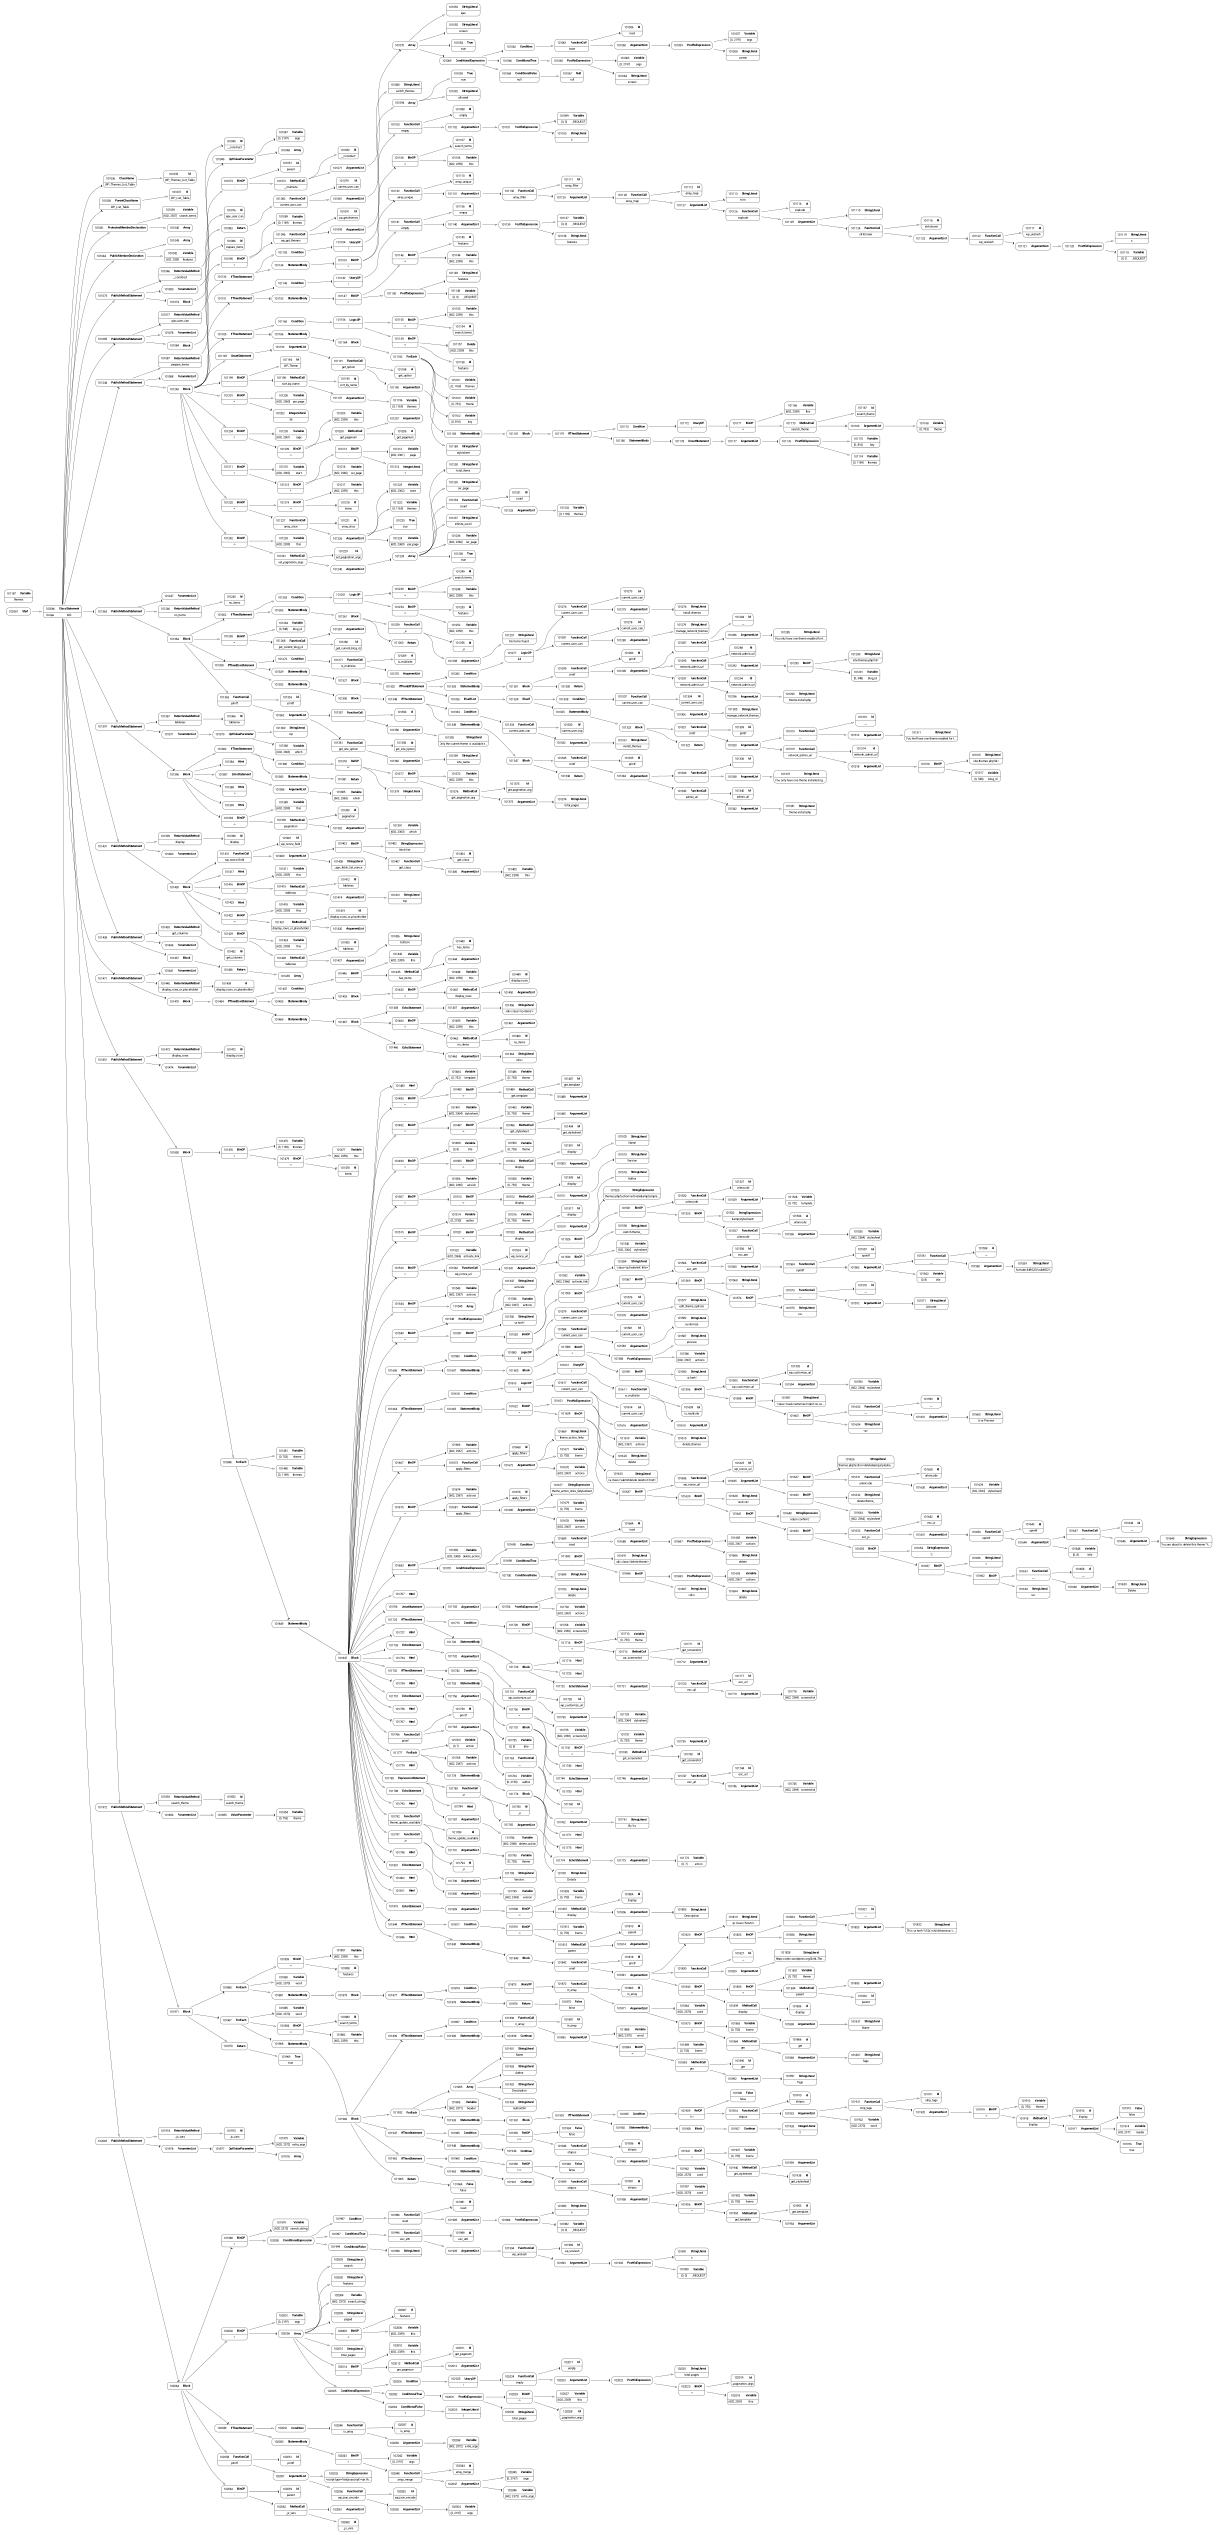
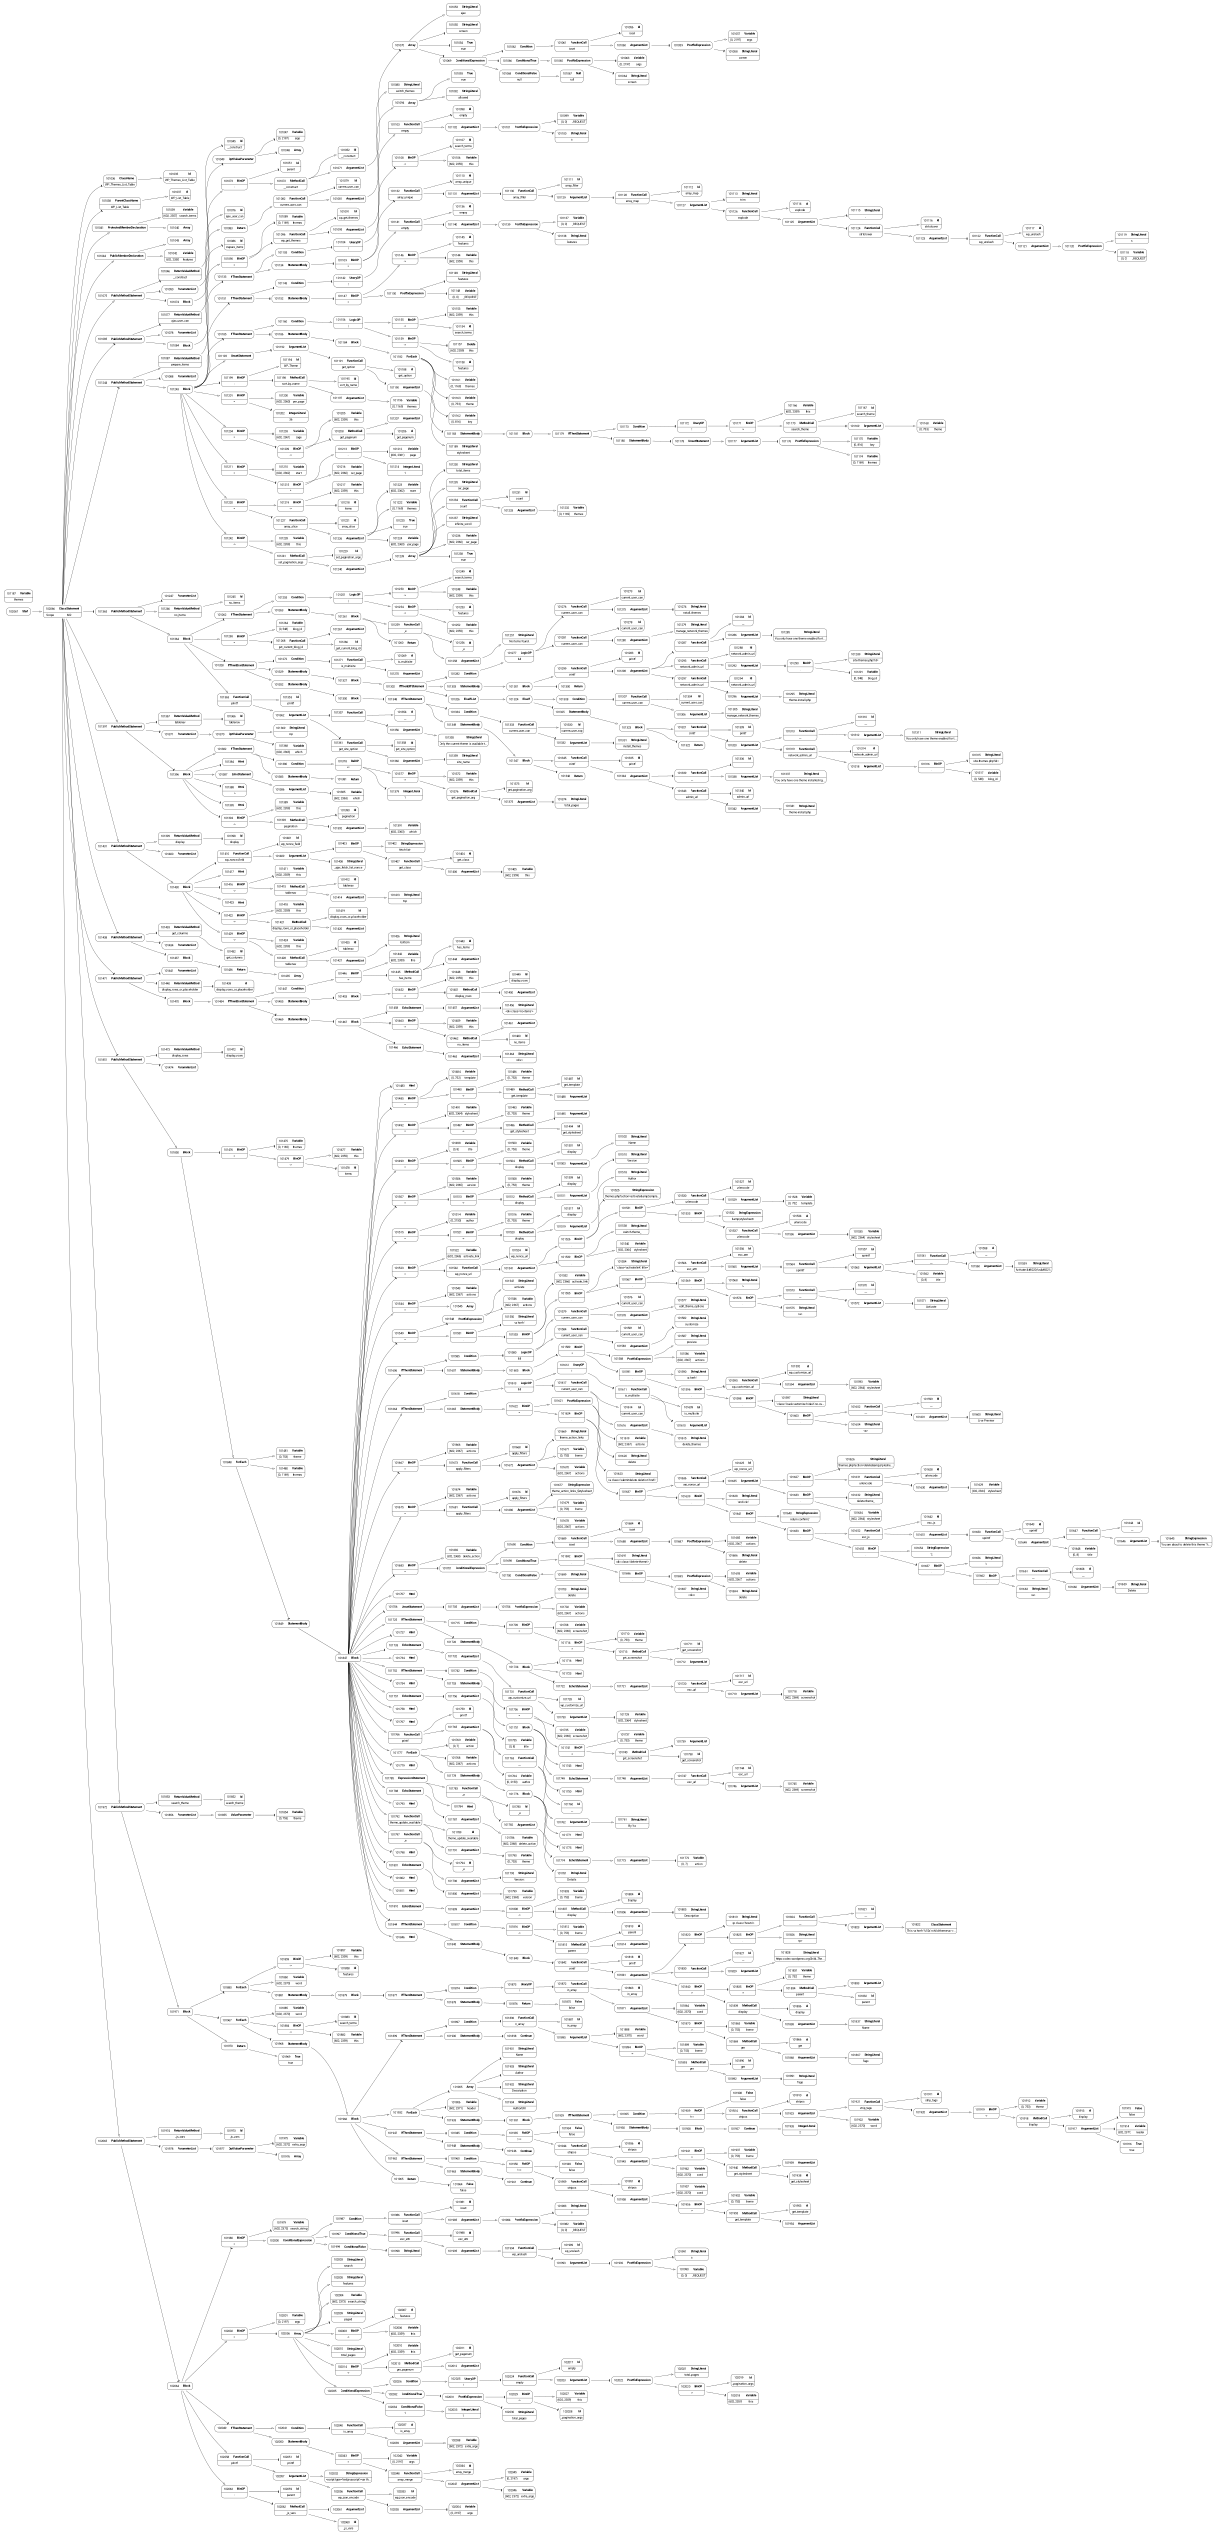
(291, 187) -> (291, 187)
(931, 739) -> (931, 739)
(774, 1198) -> (773, 1201)
(546, 1577) -> (548, 1574)
(632, 1658) -> (632, 1658)
(942, 1925) -> (941, 1925)
(435, 2133) -> (435, 2133)
